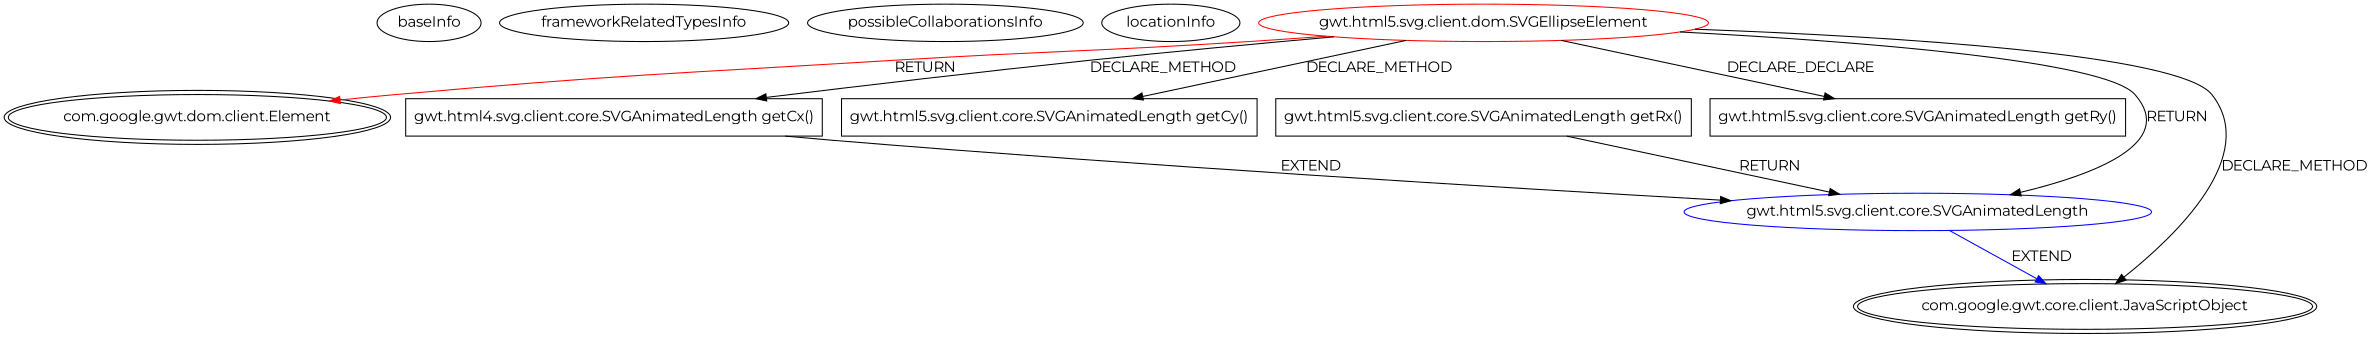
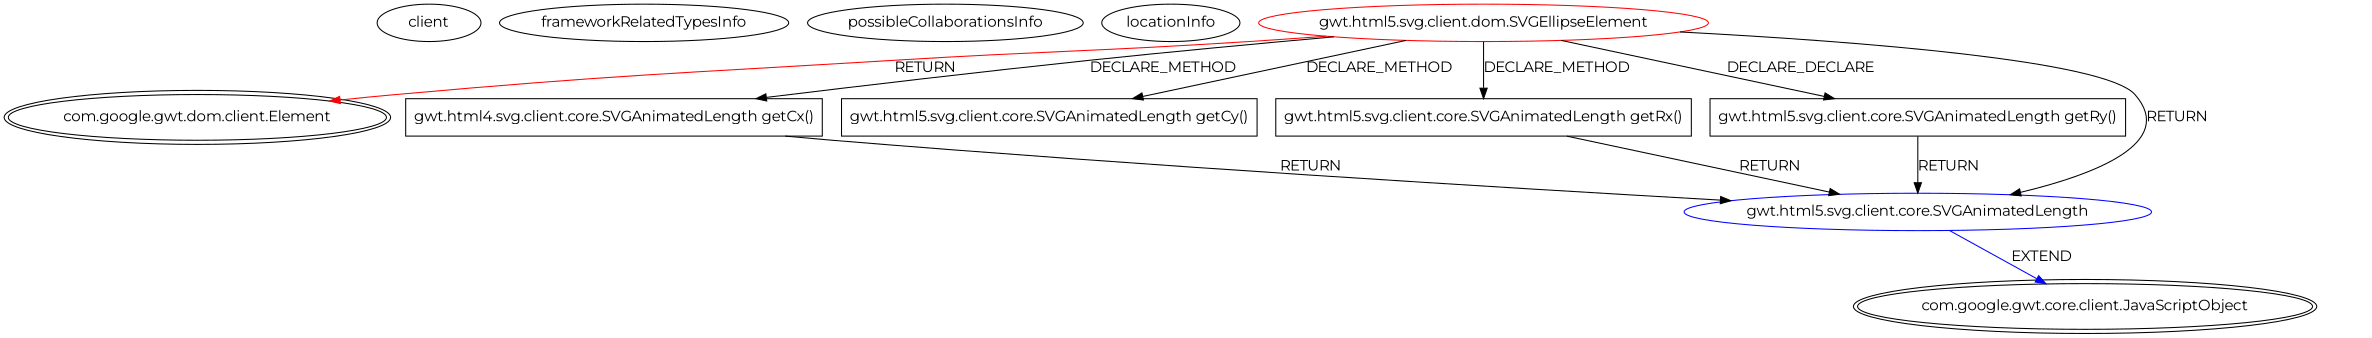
(429, 23) -> (429, 23)
(2068, 56) -> (1484, 65)
none -> (1918, 159)
(1311, 167) -> (1311, 167)
